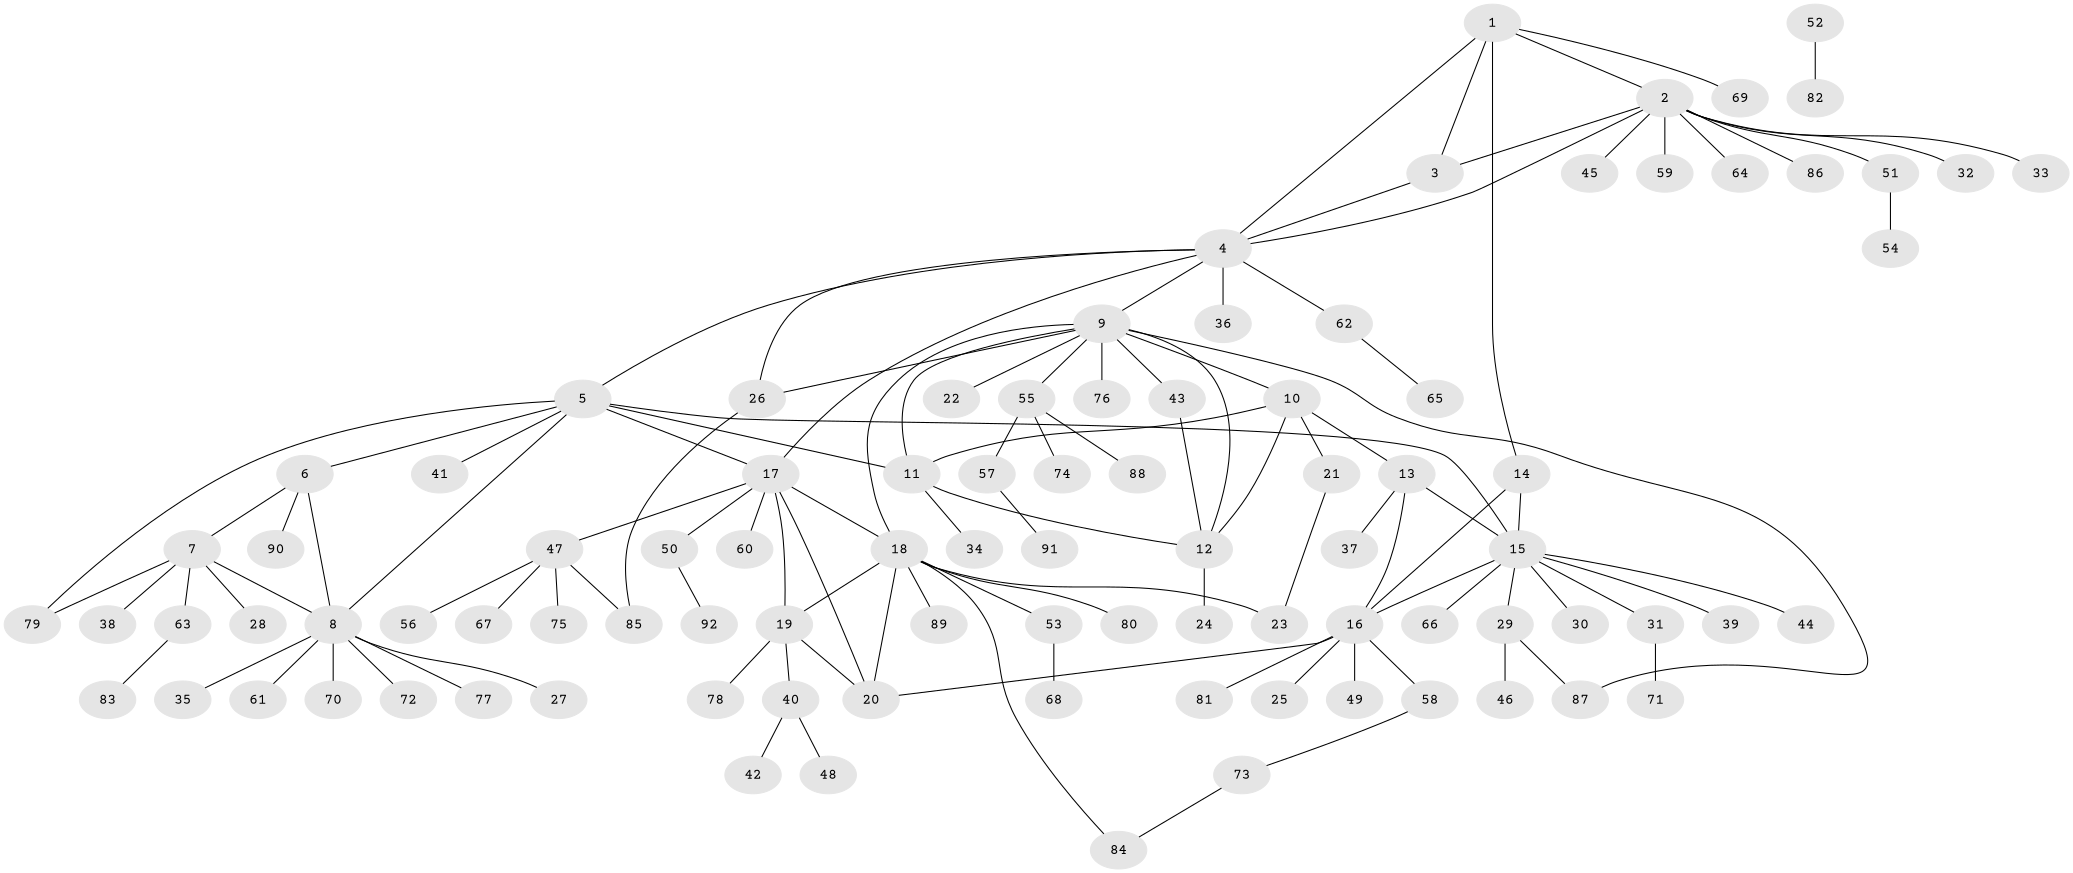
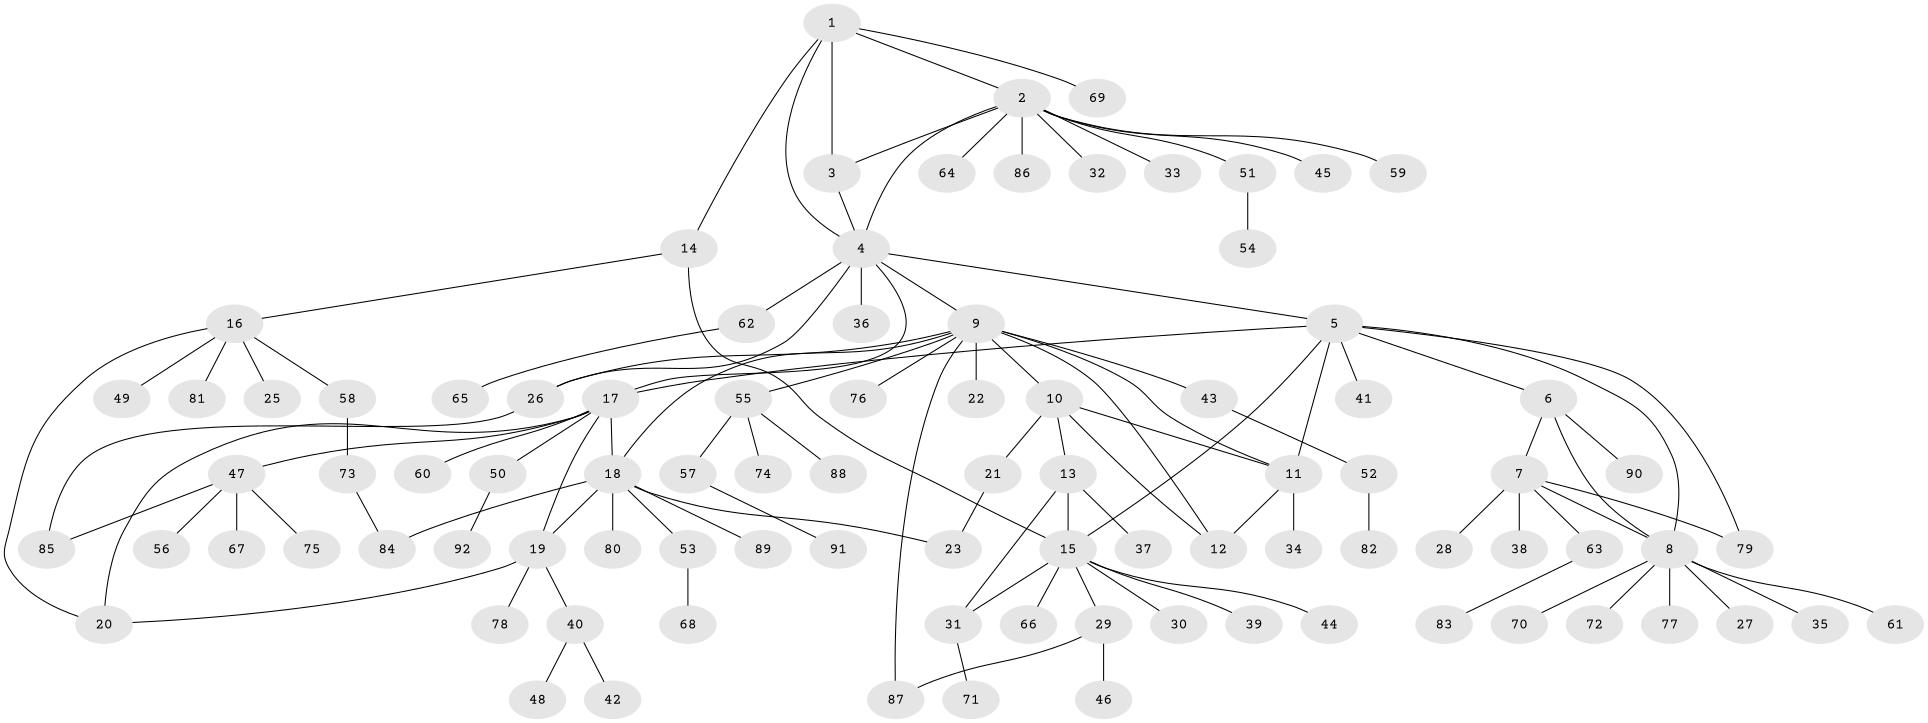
(1191, 474) -> (1289, 436)
(1392, 553) -> (1011, 549)
(1435, 586) -> none
(885, 625) -> none
(1204, 625) -> none
